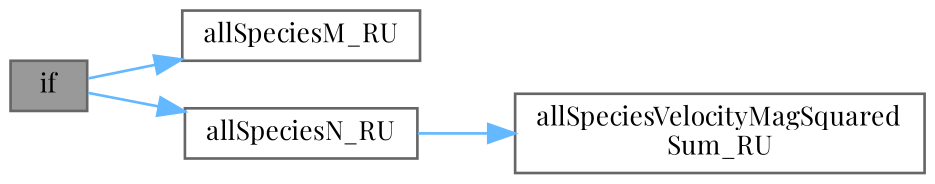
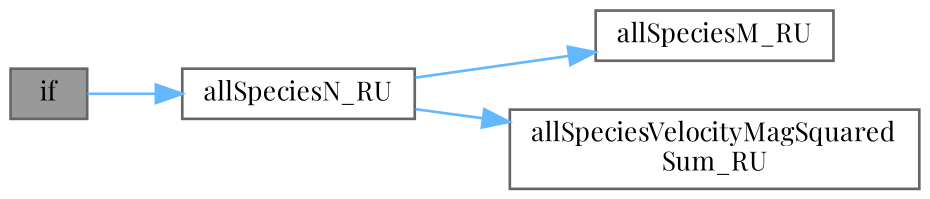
(122, 72) -> (492, 67)
